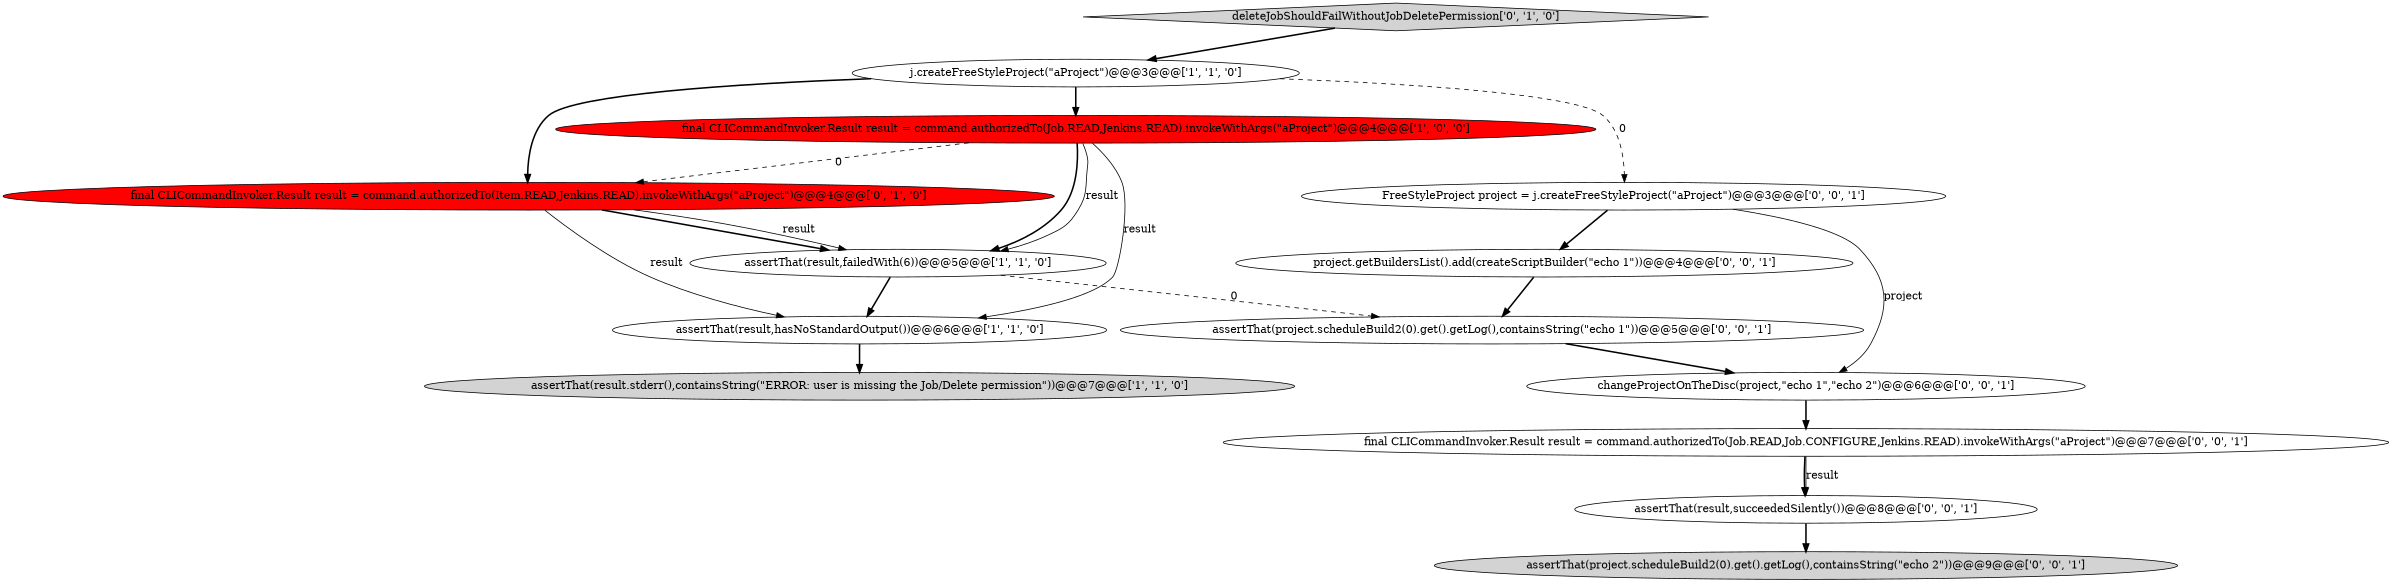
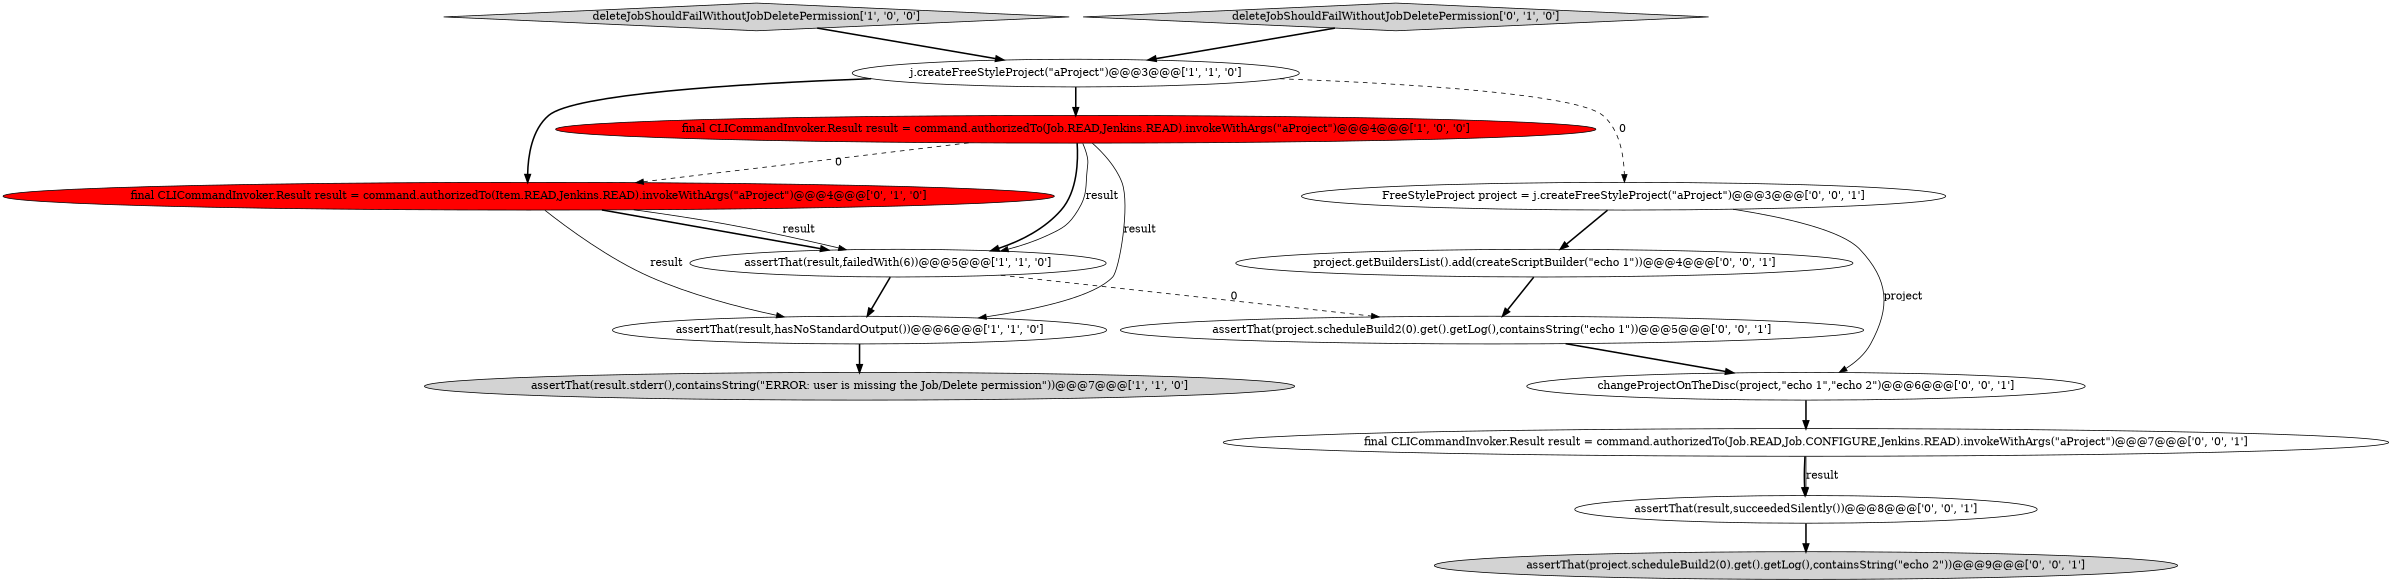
none -> (756, 17)
